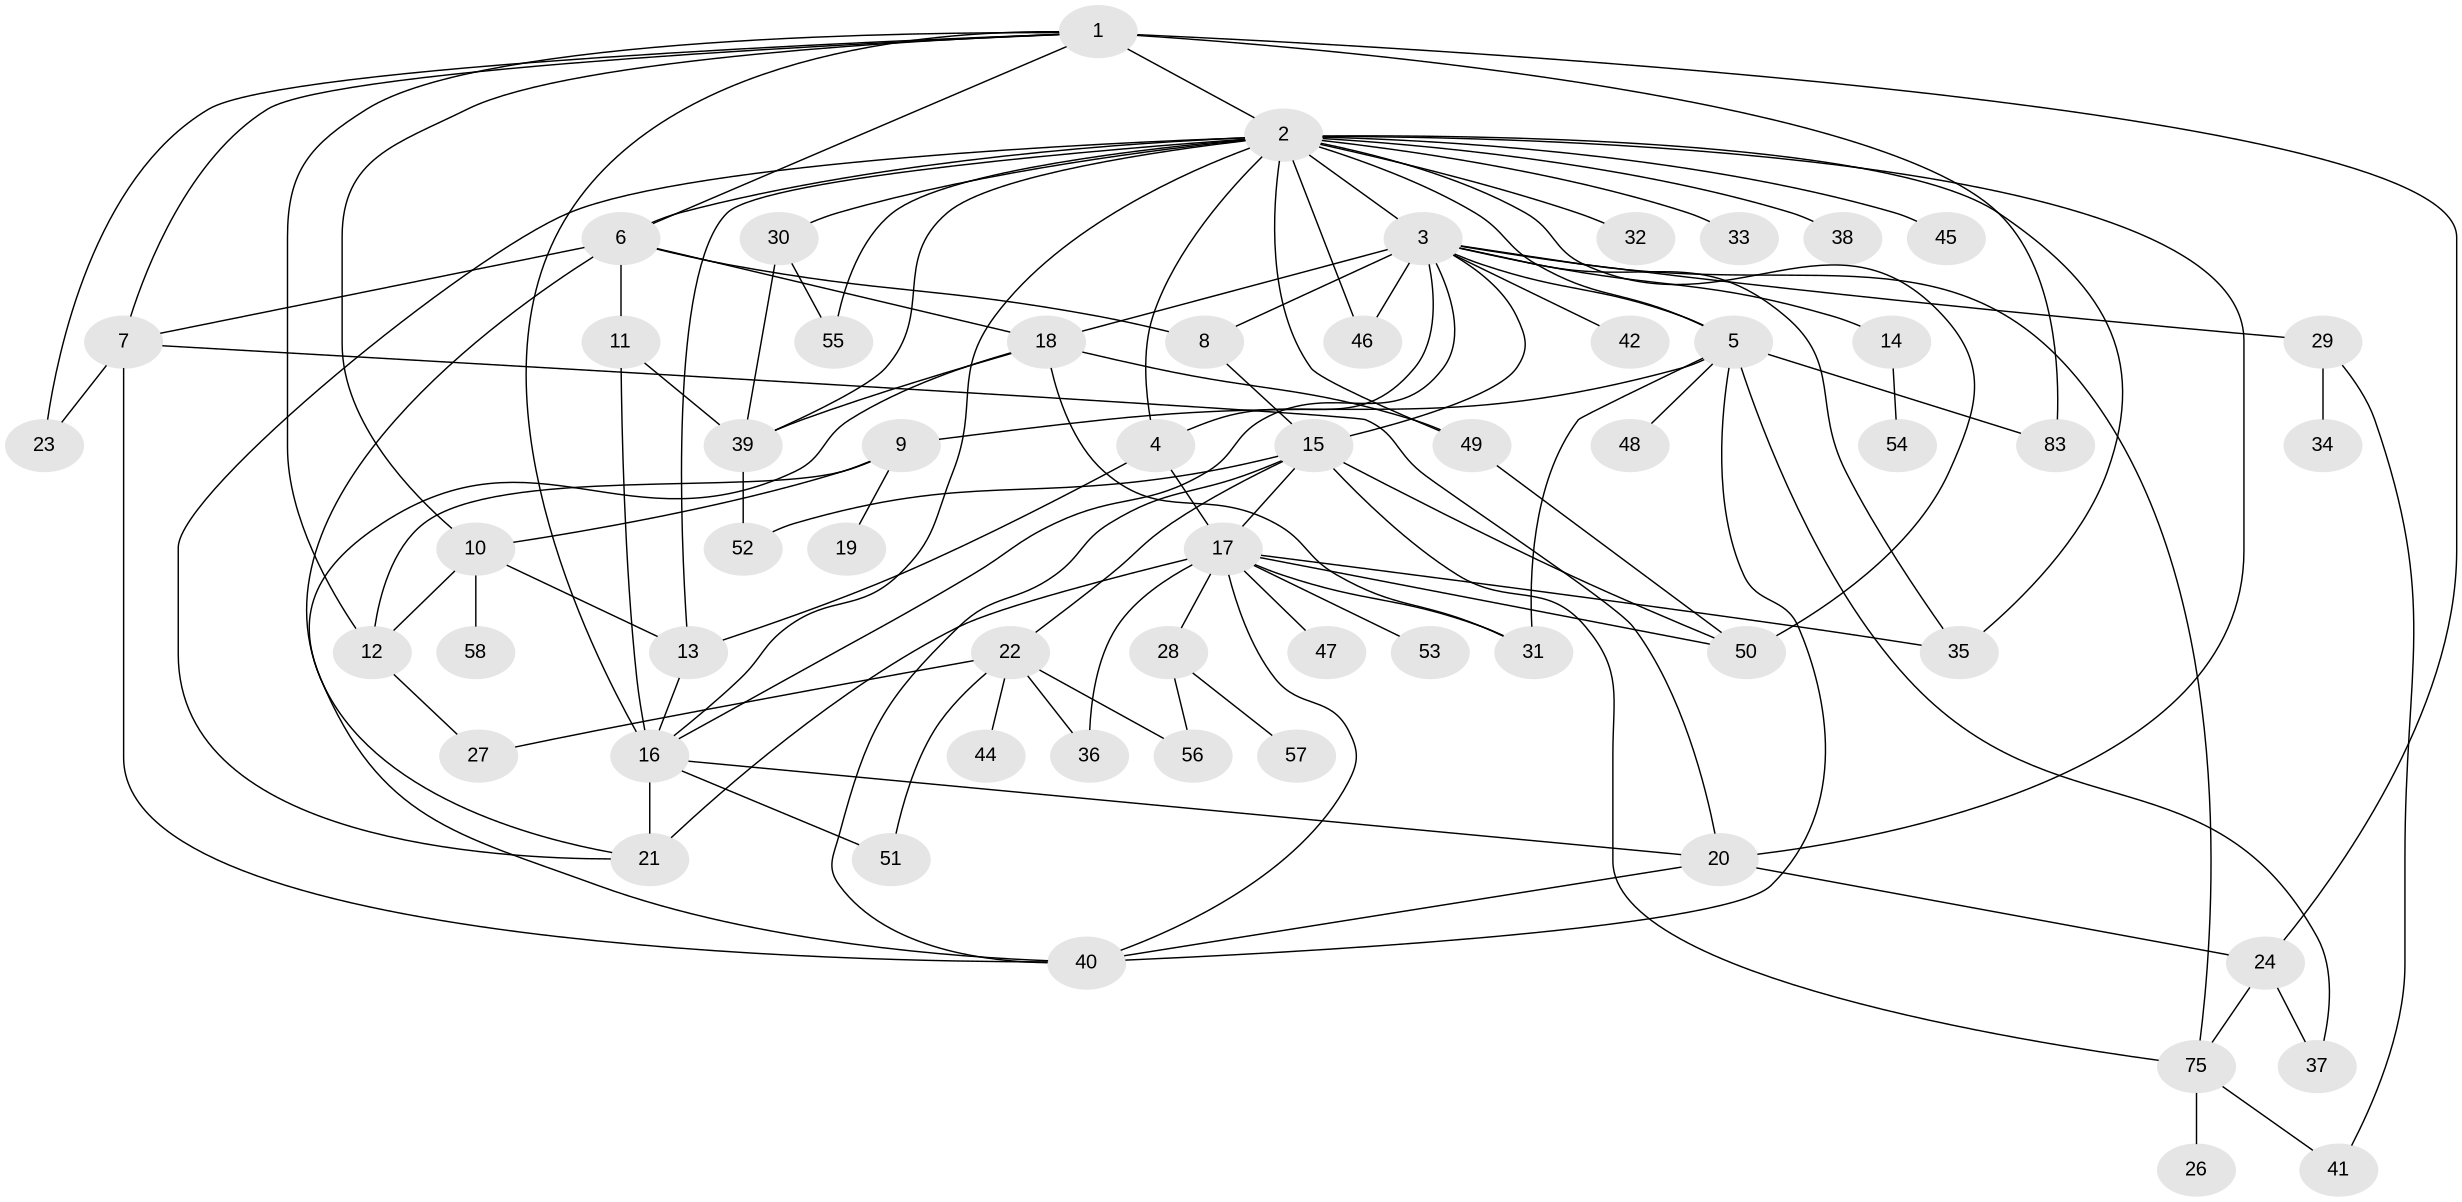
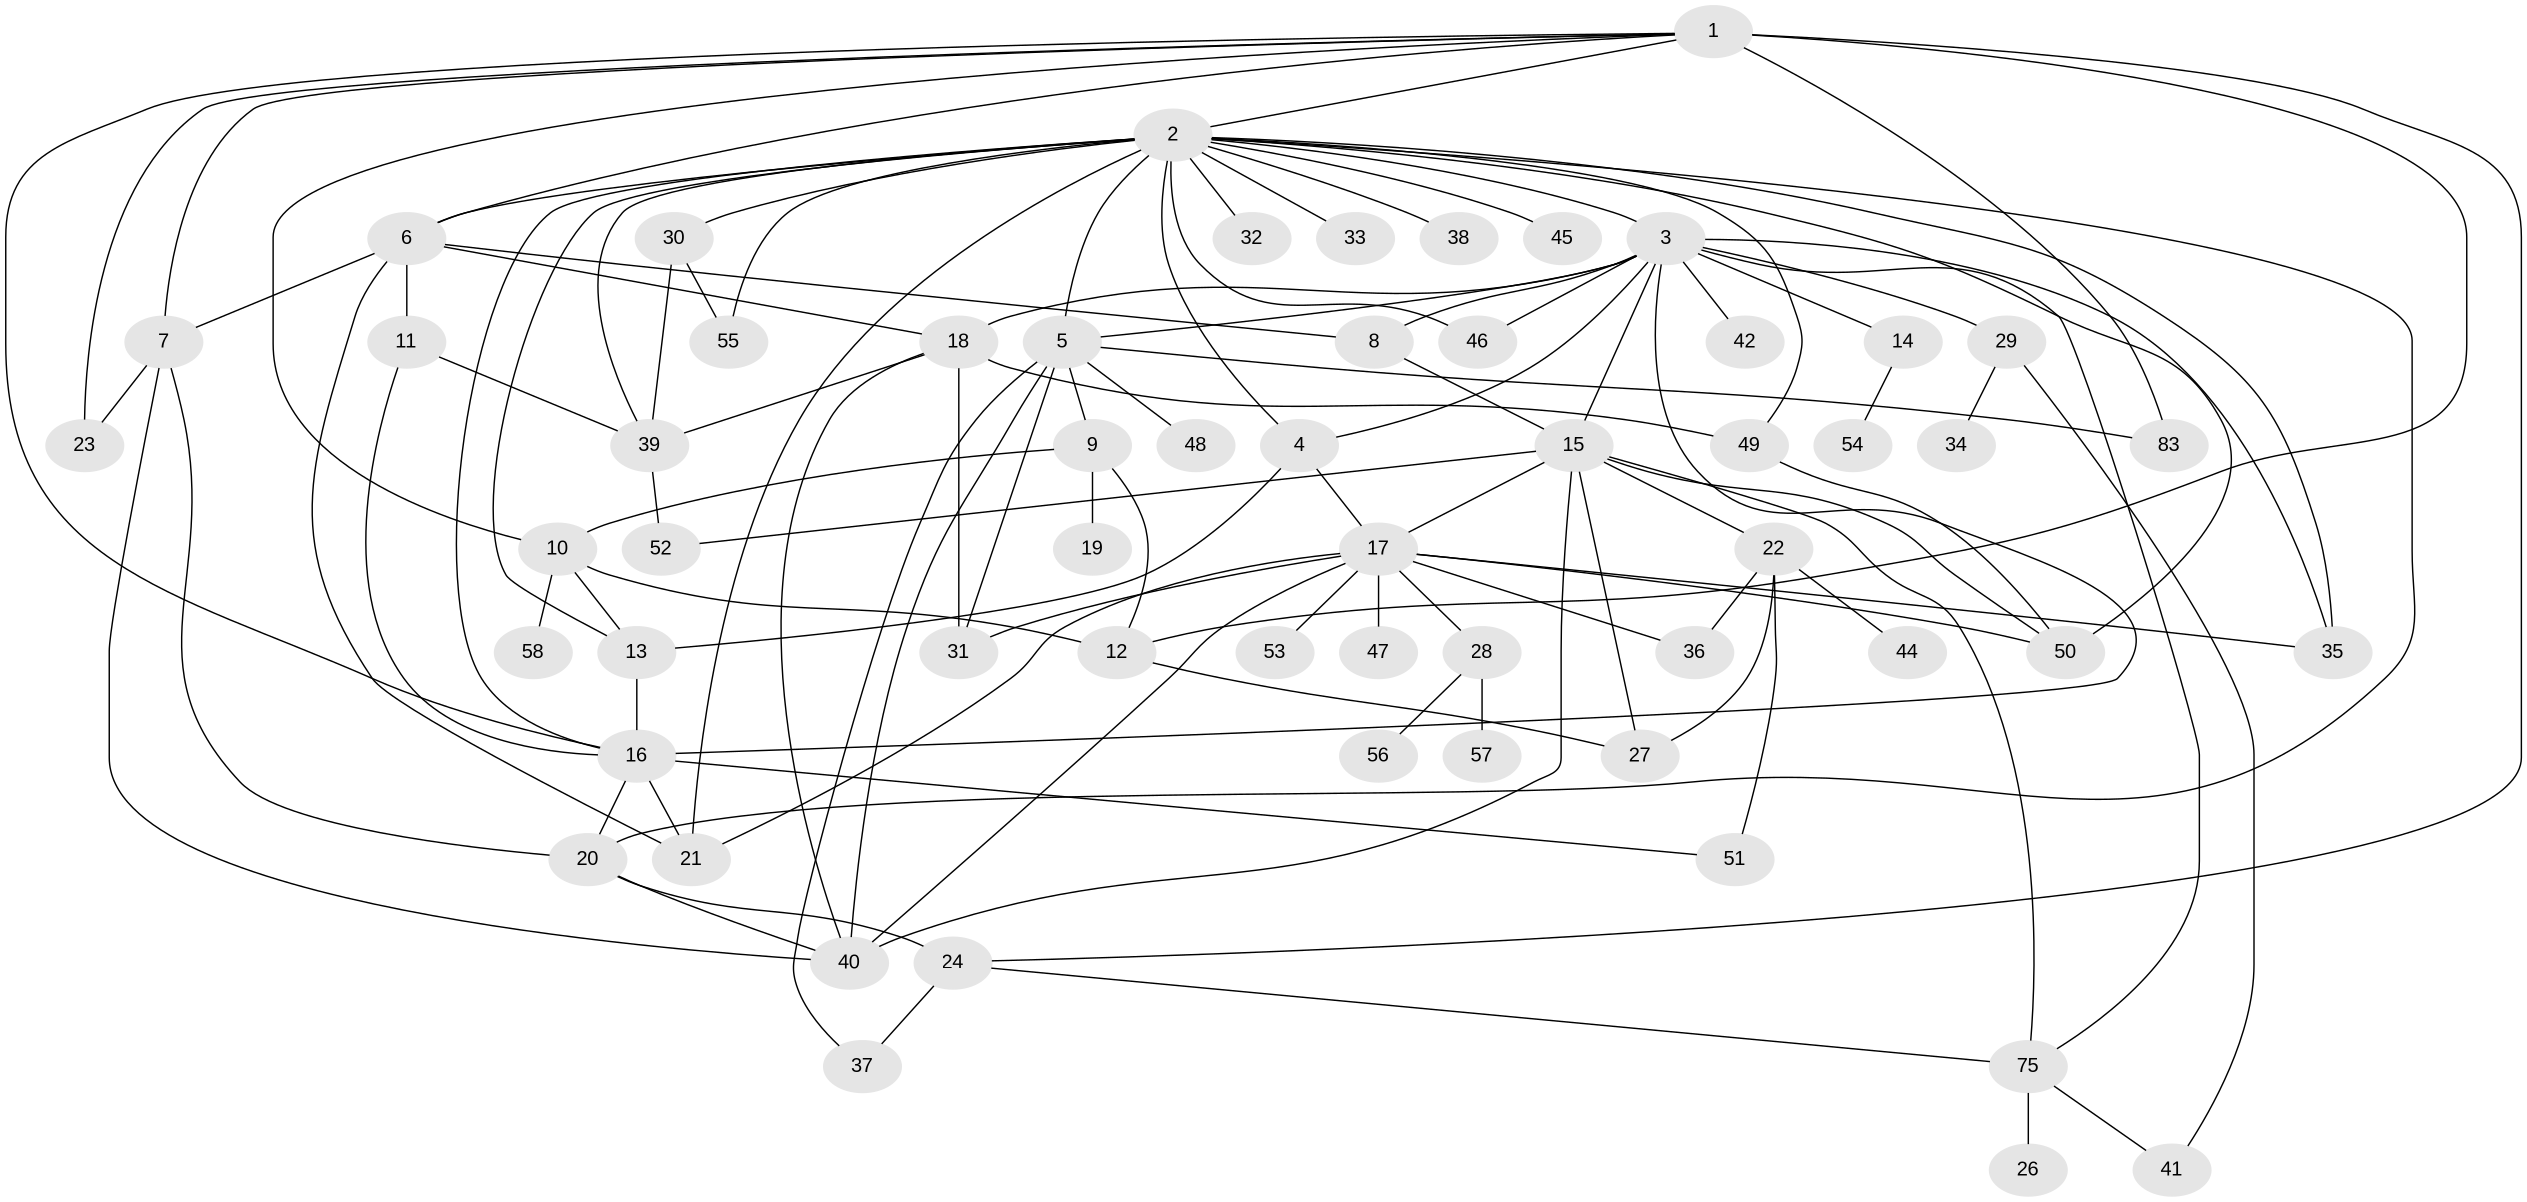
none -> (1604, 588)
(1102, 704) -> none
